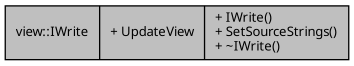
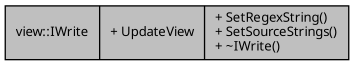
(244, 18) -> (271, 18)
